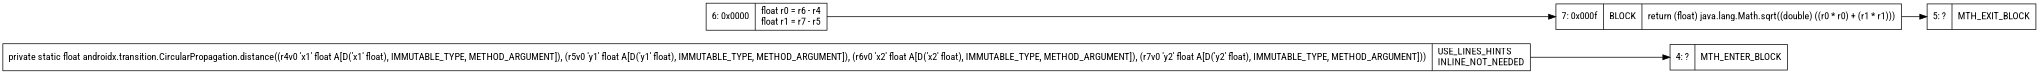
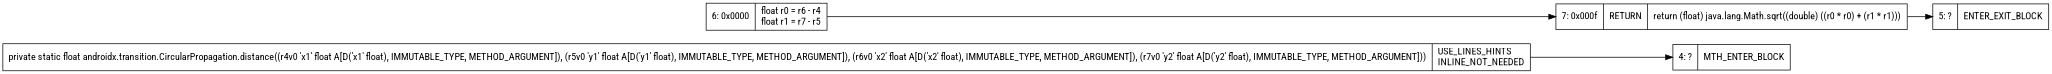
(1623, 16) -> (1626, 16)
(1994, 16) -> (2003, 16)
